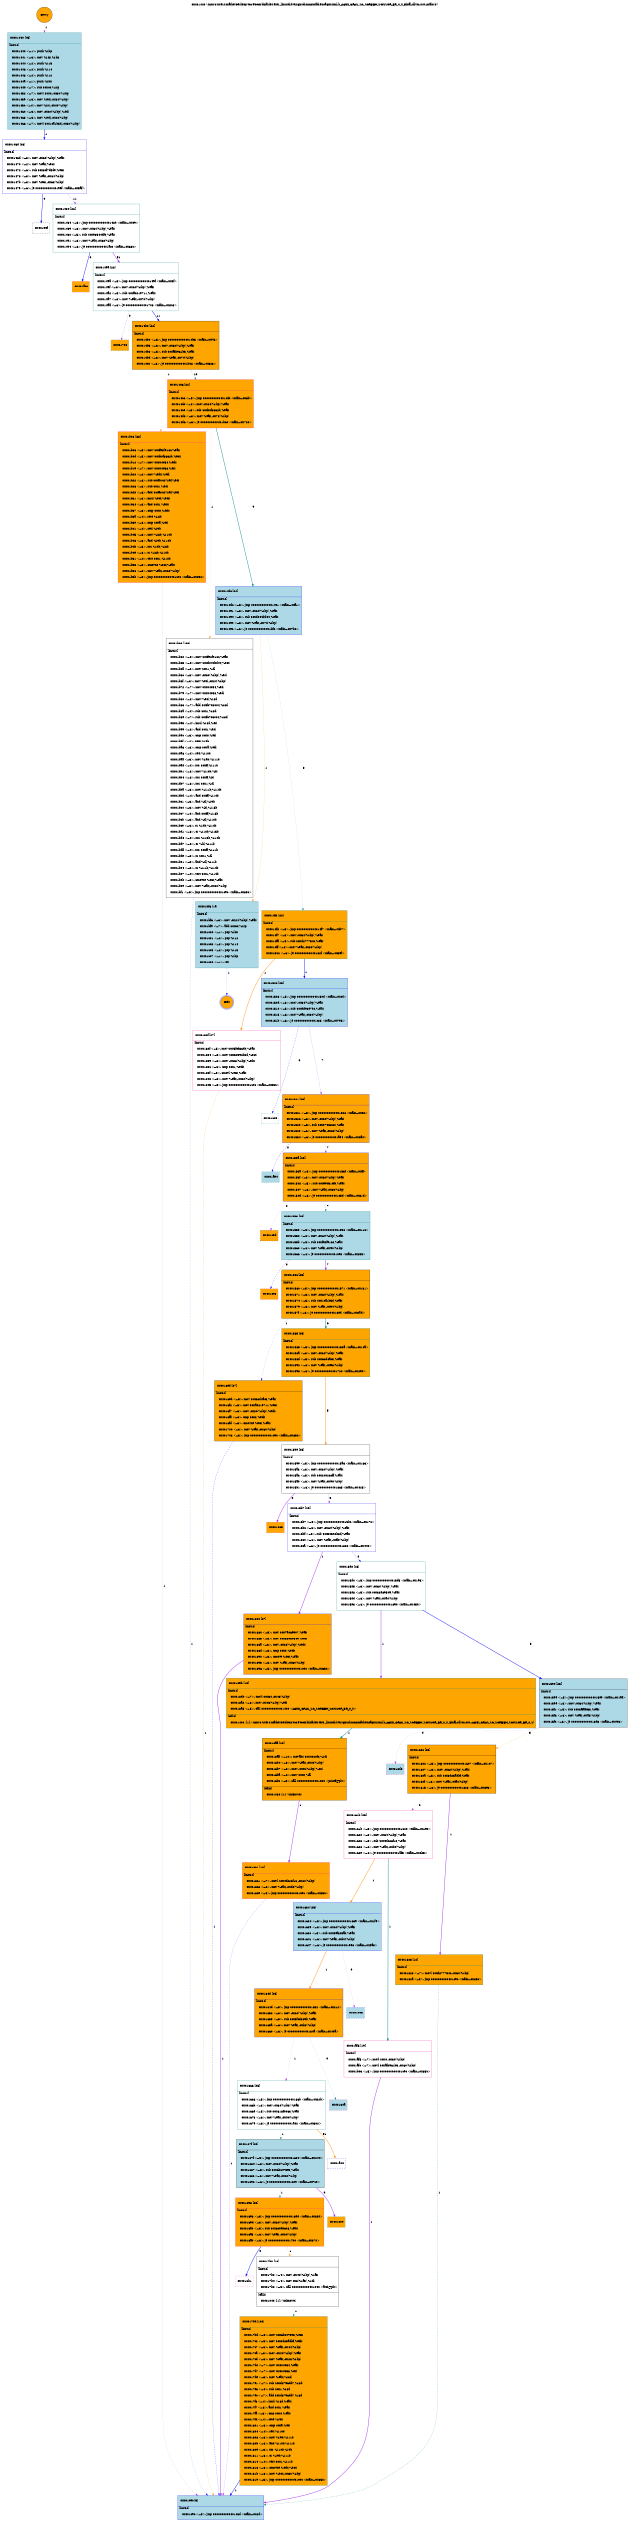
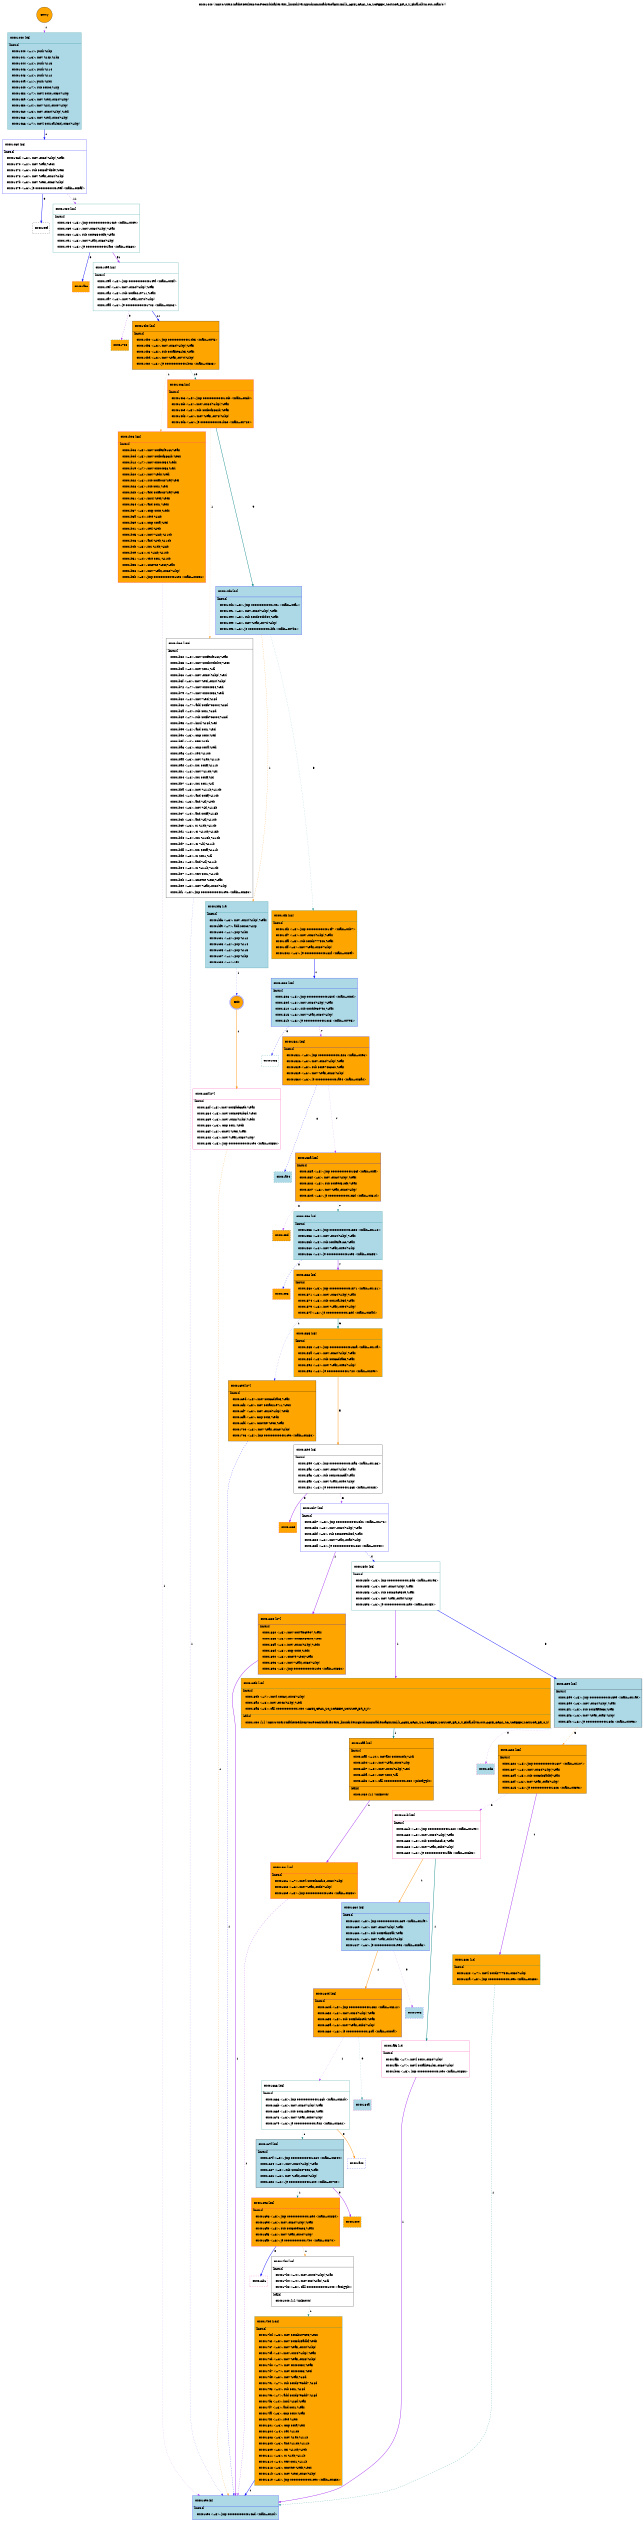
(253, 991) -> (237, 1048)
(324, 2134) -> (343, 2134)
